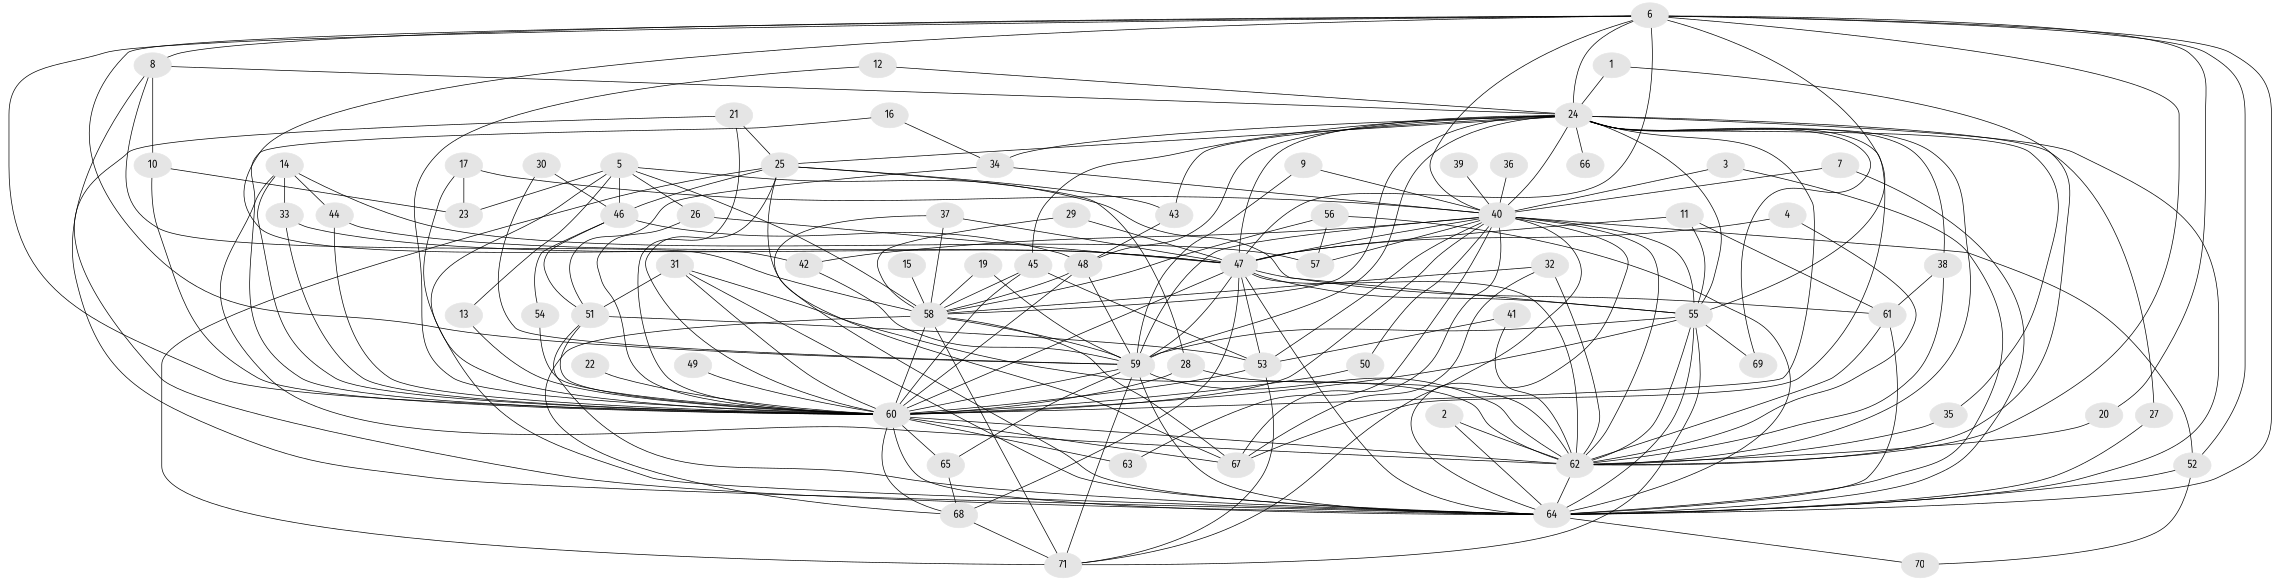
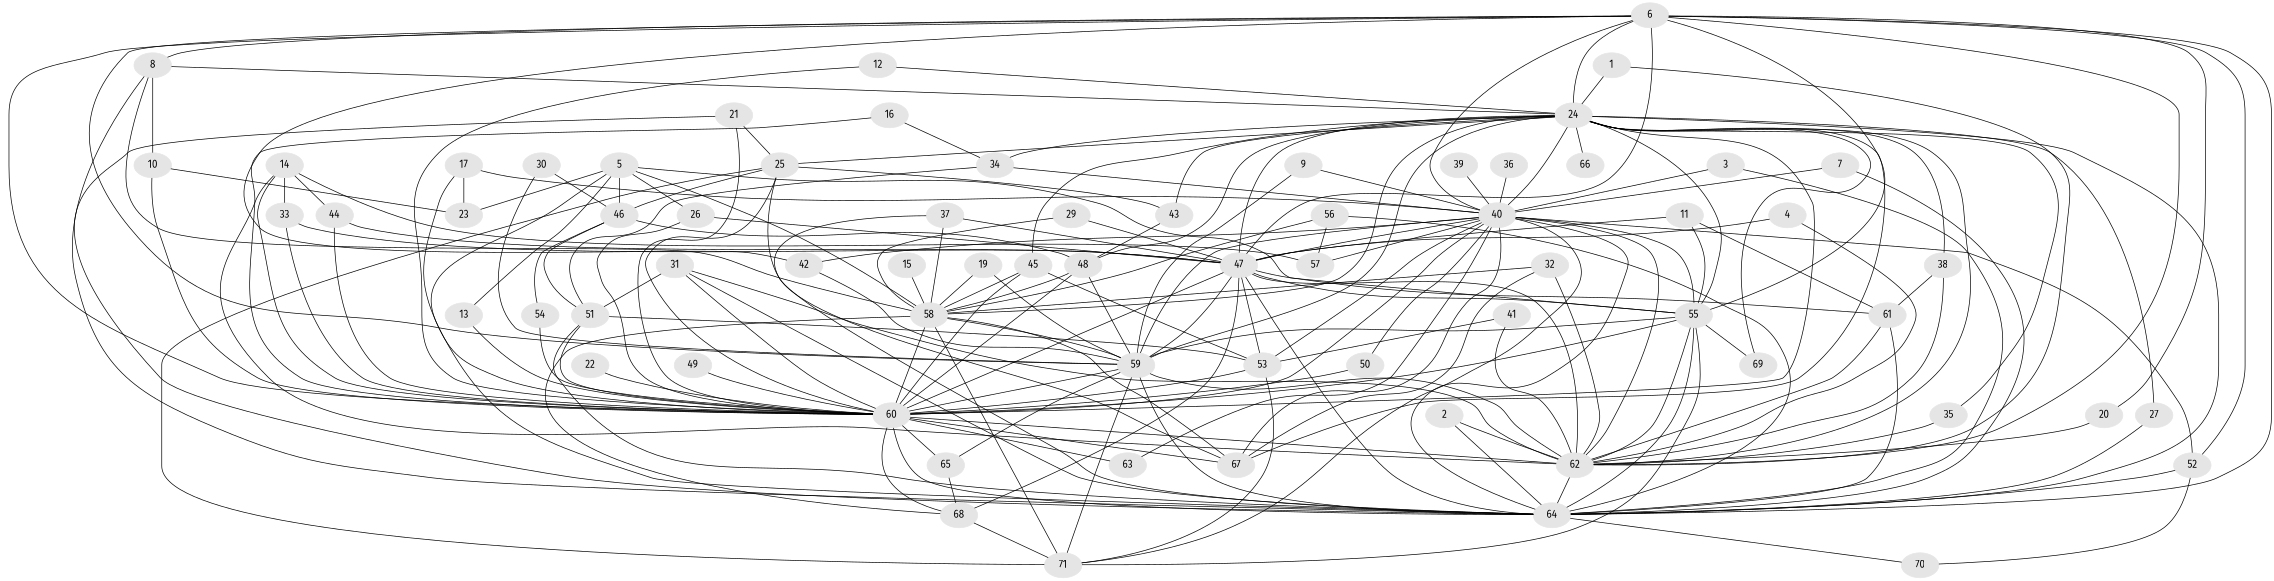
(1186, 365) -> none
